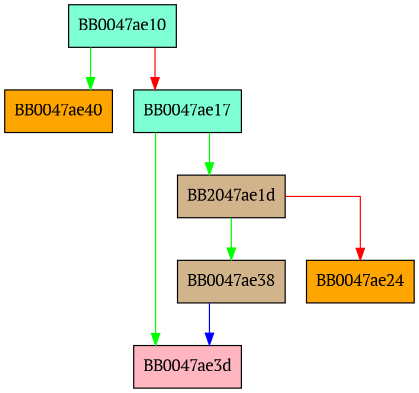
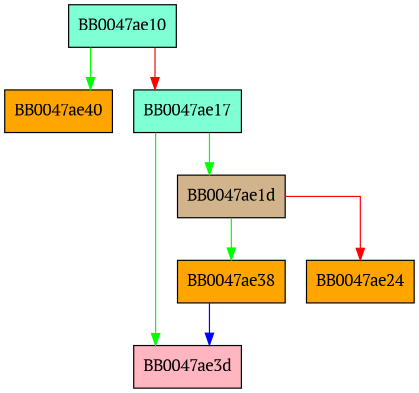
(231, 196) -> (231, 196)
(231, 282) -> (231, 282)
